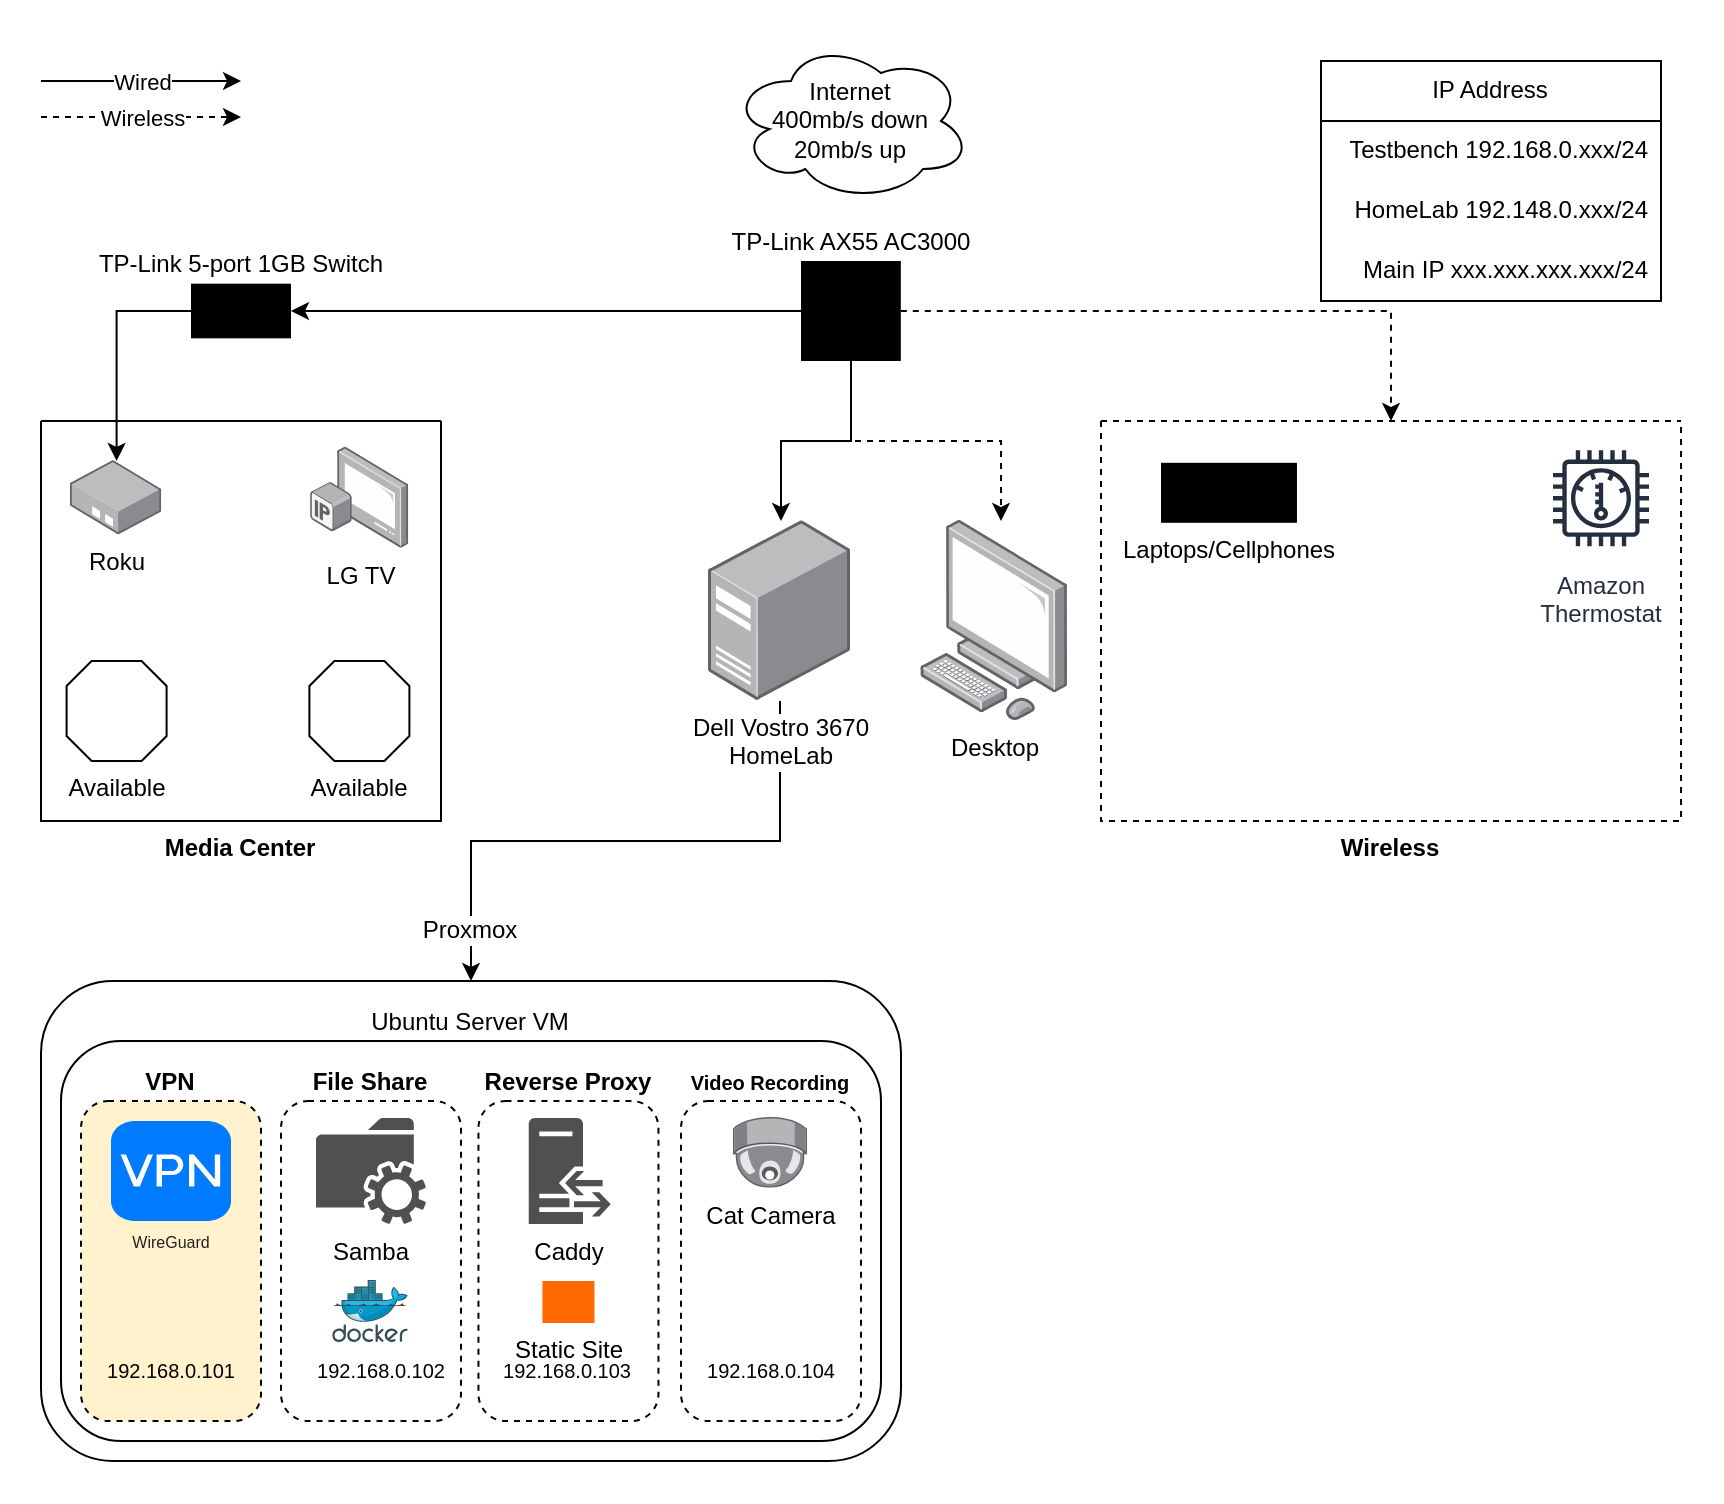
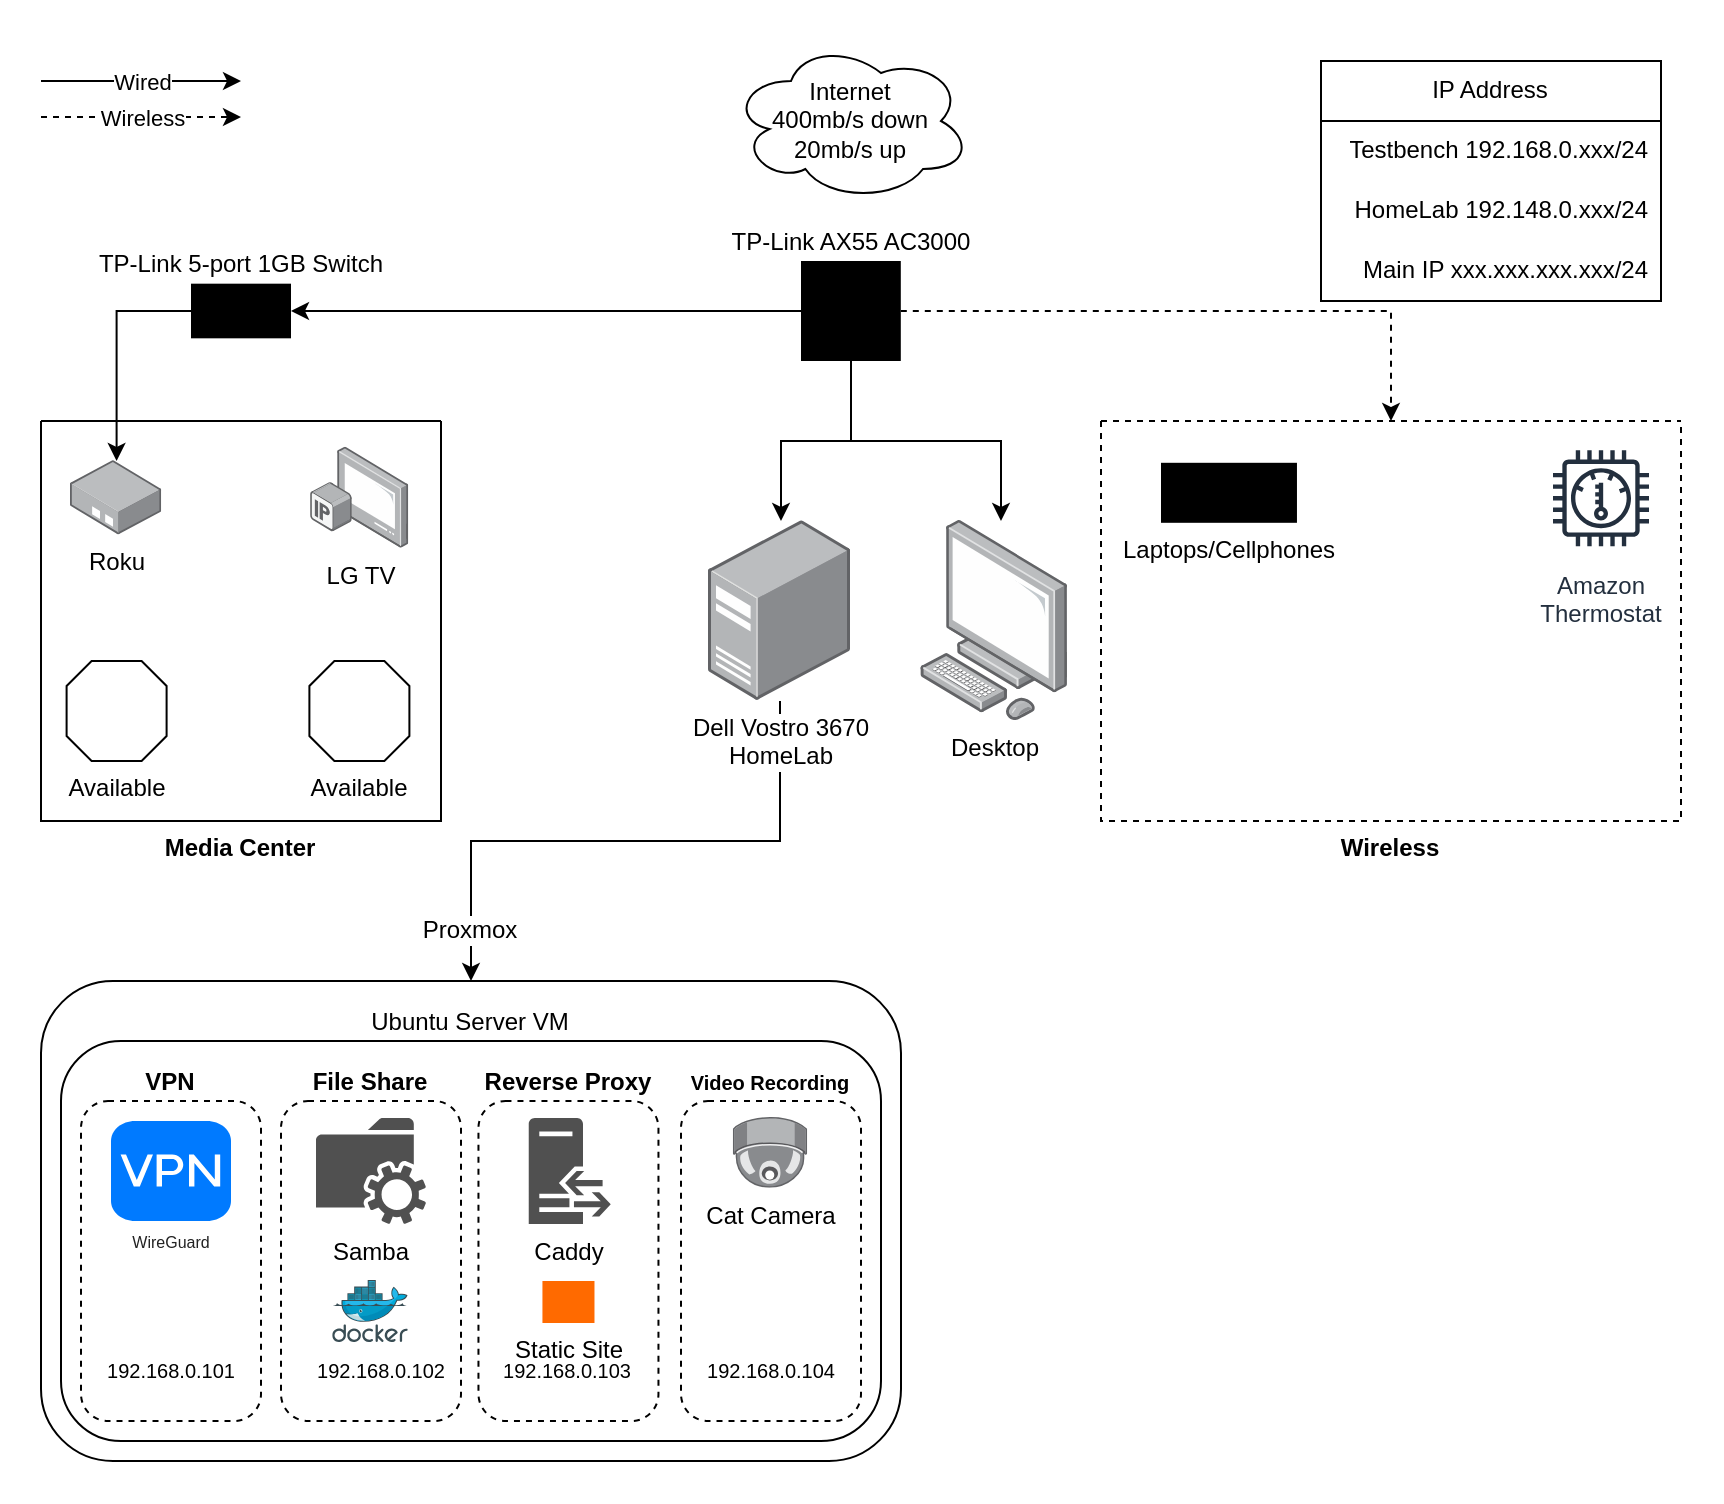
(961, 441) -> (961, 441)
(171, 1261) -> (171, 1261)
